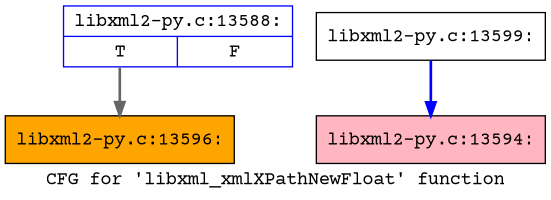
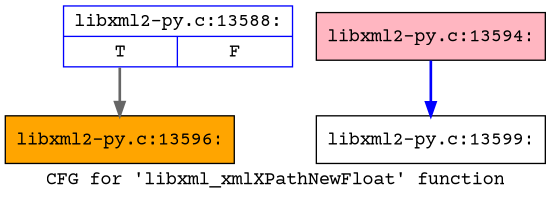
(431, 81) -> (431, 81)
